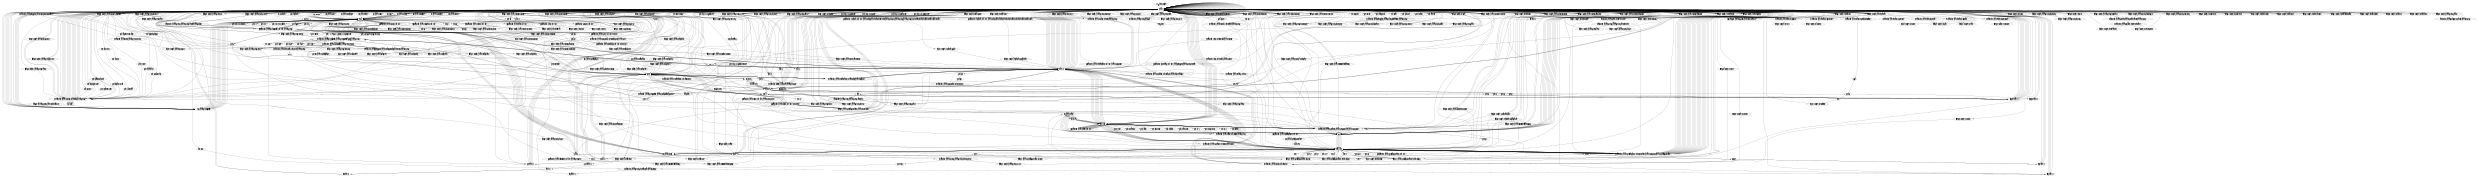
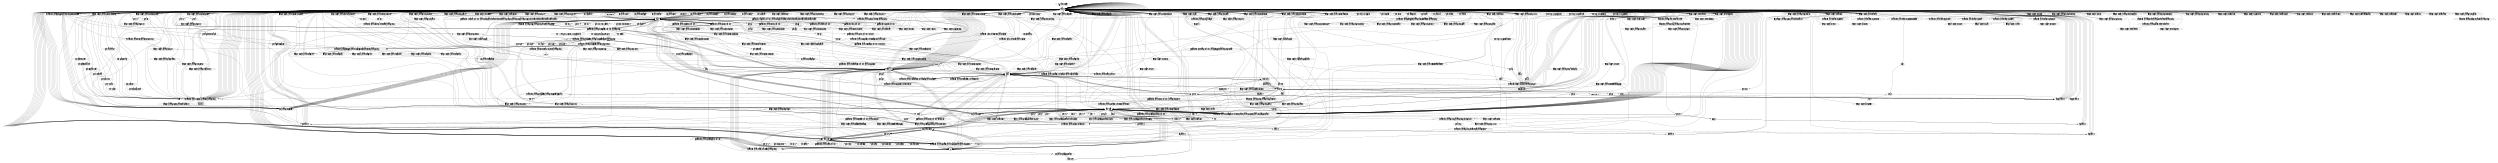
(1495, 94) -> (1595, 94)
(799, 99) -> none
